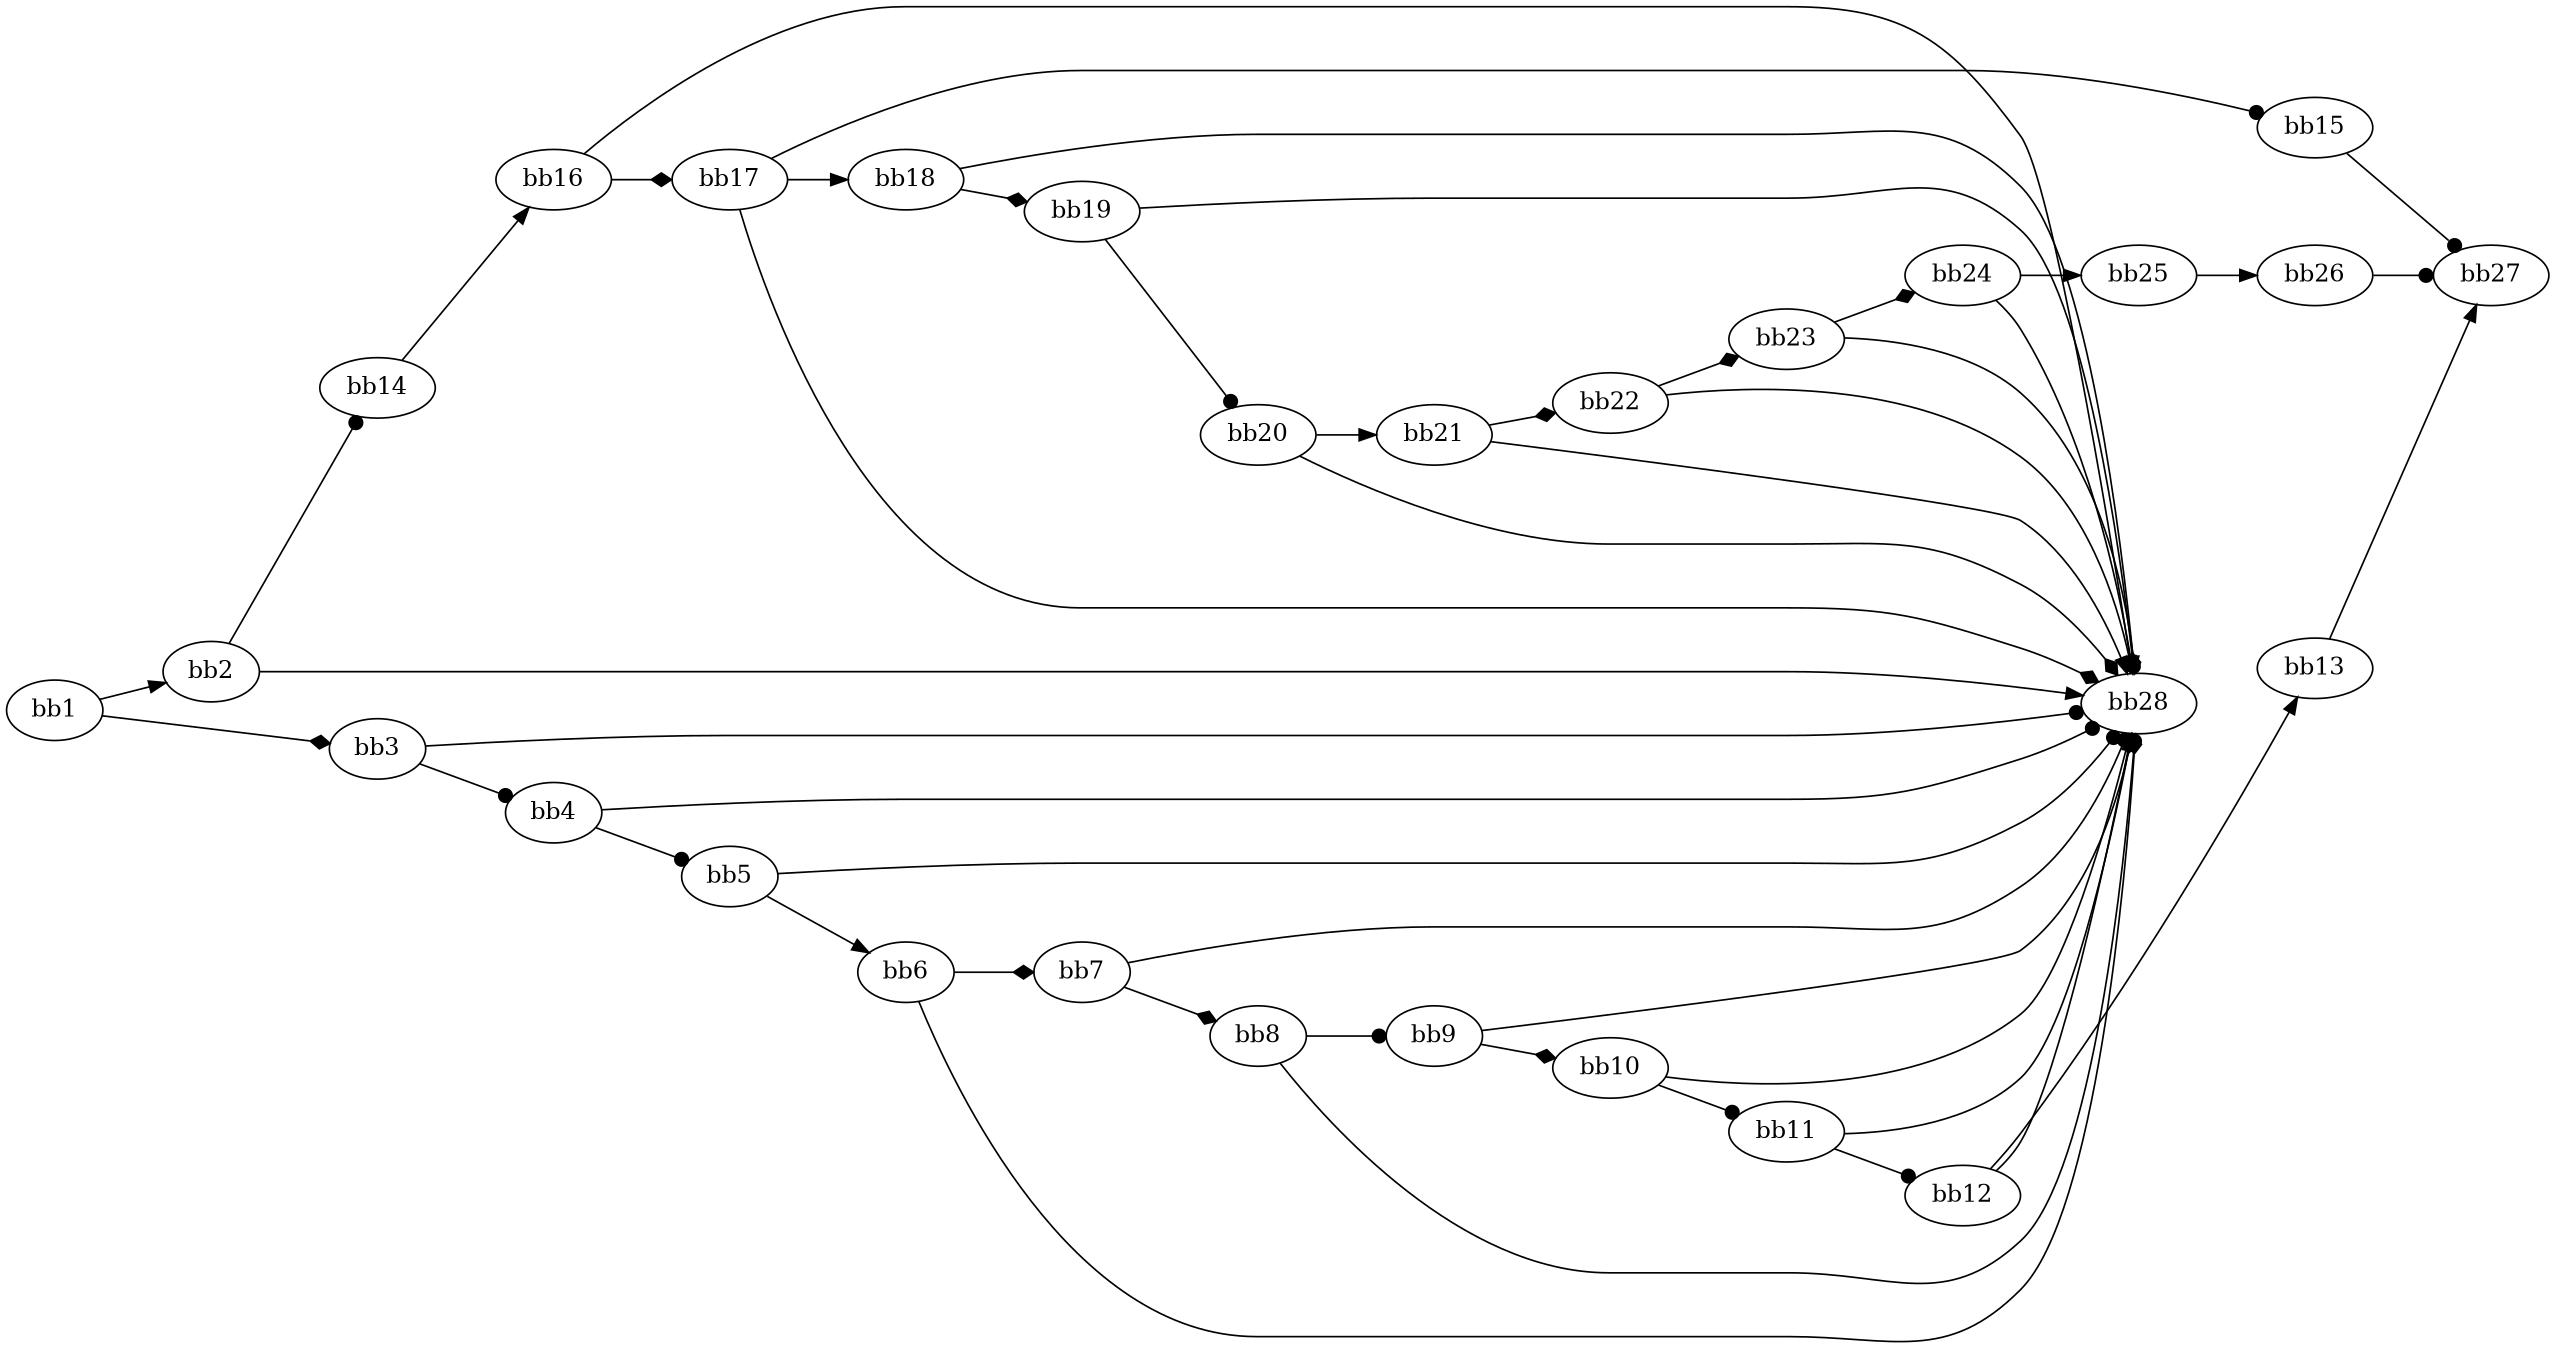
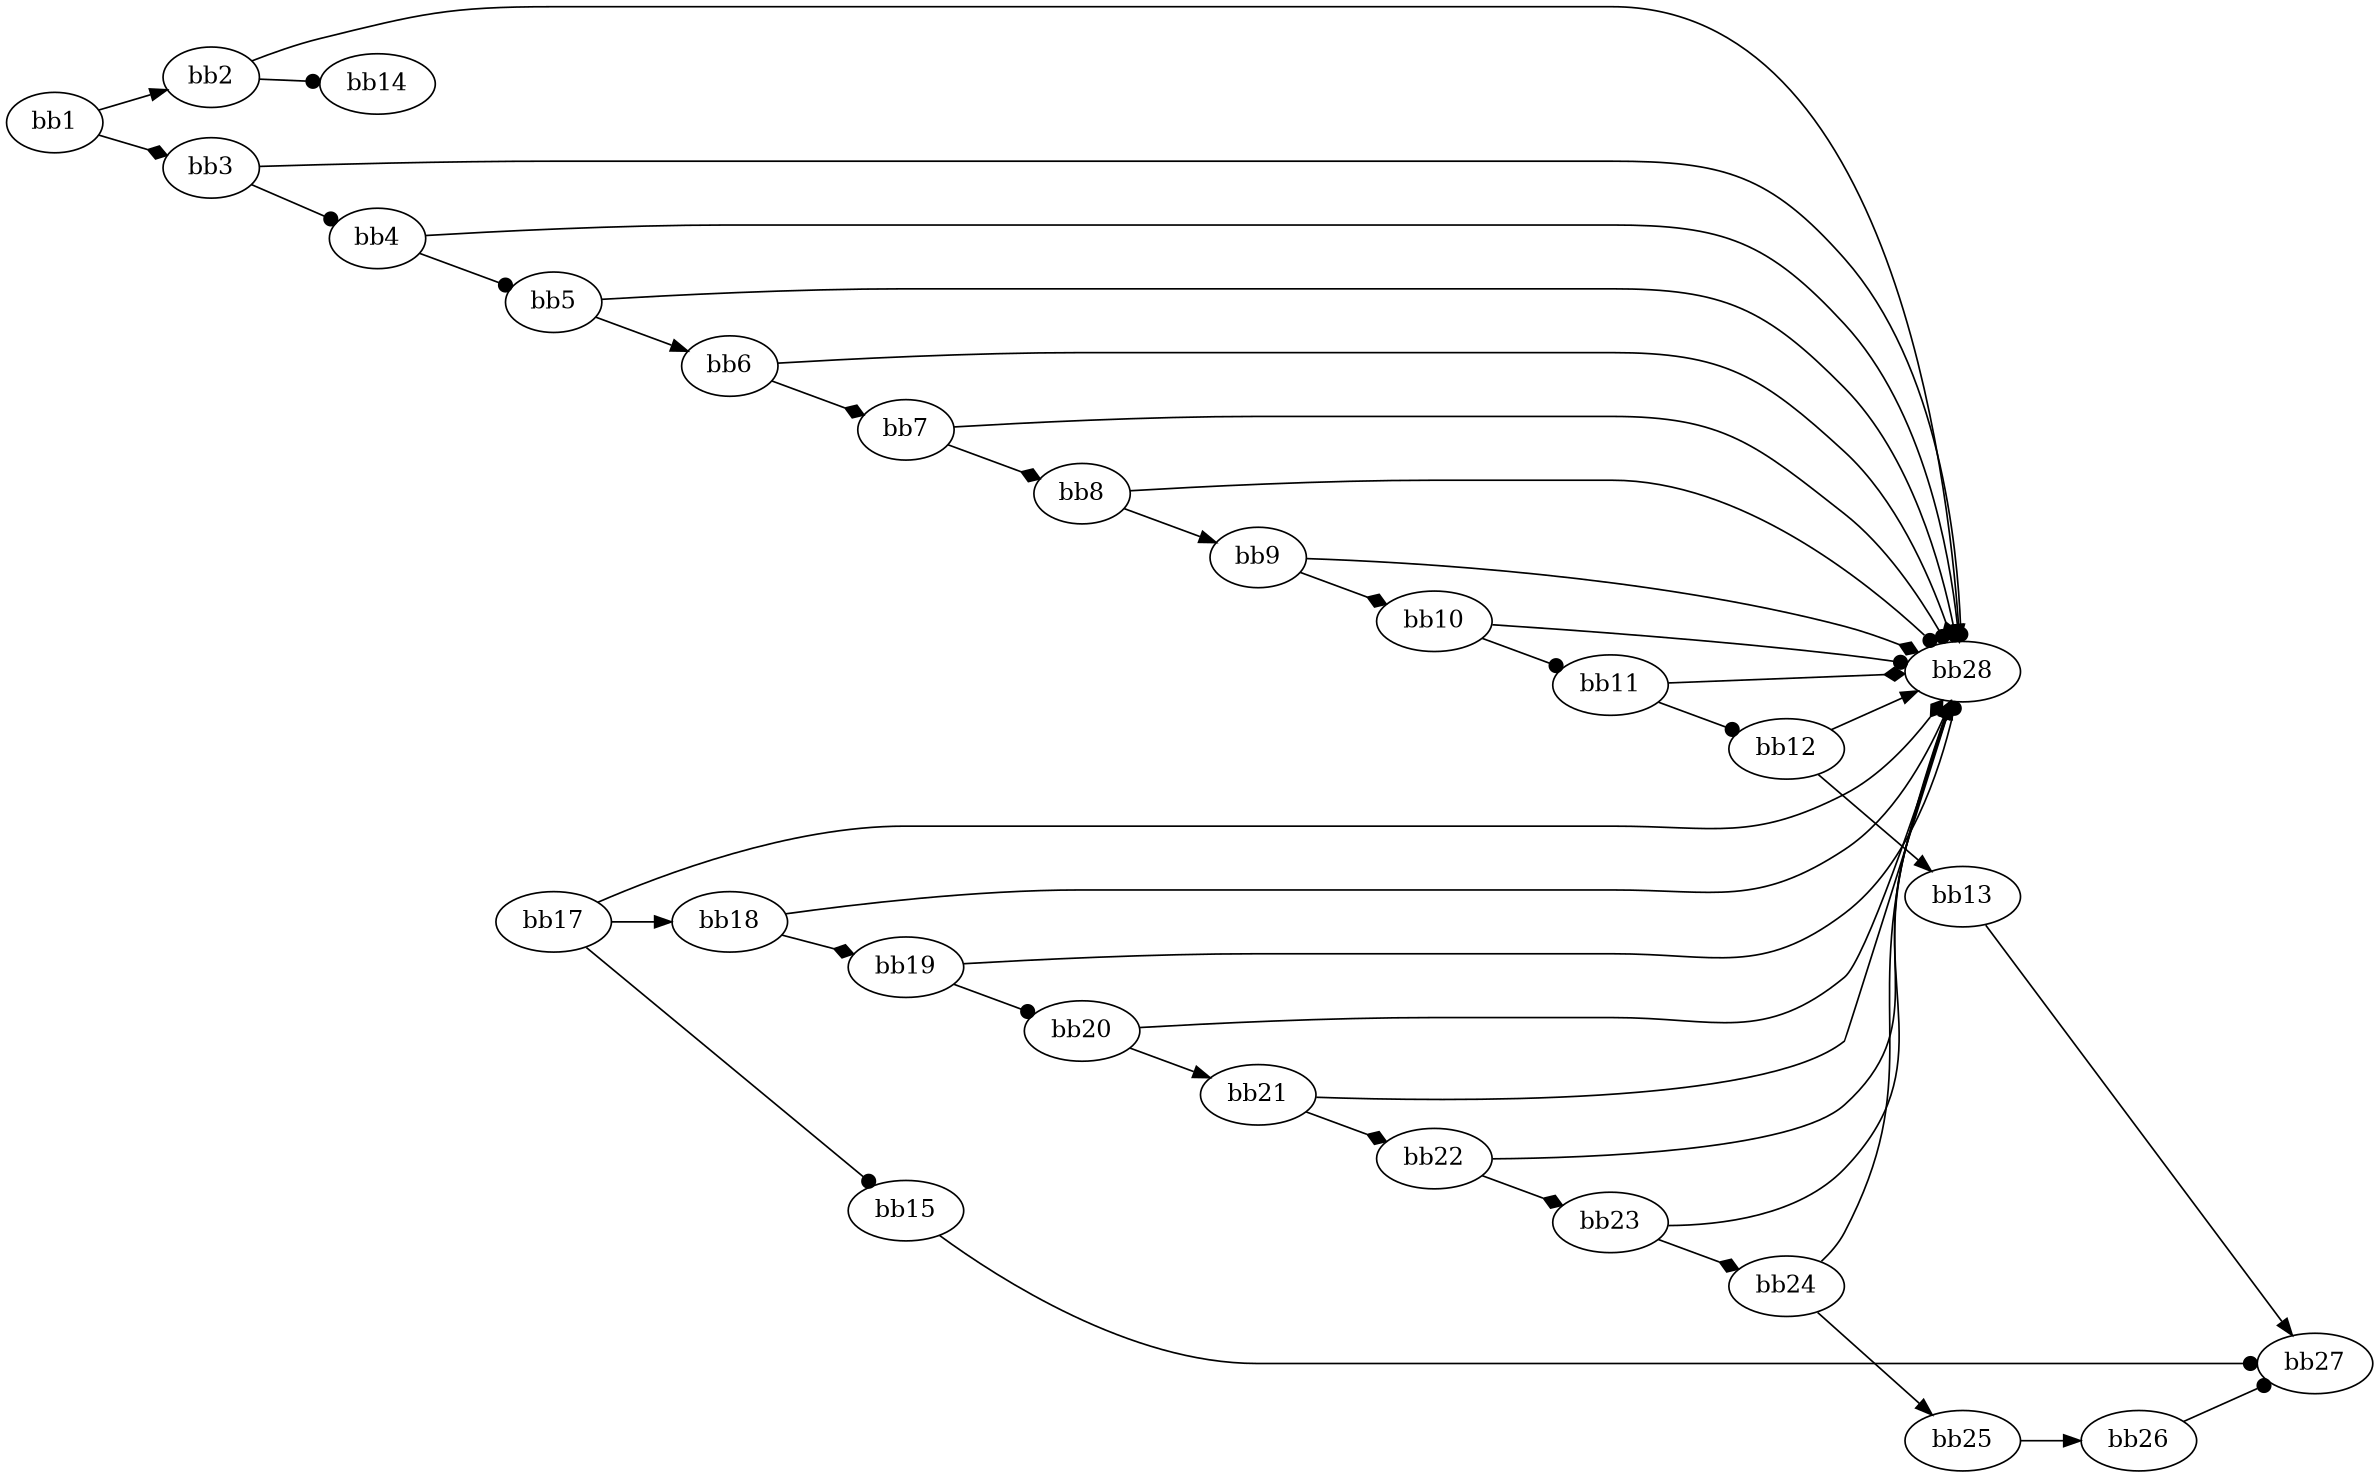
(554, 180) -> none
(1349, 799) -> (1313, 225)
(1339, 1036) -> (1162, 523)
